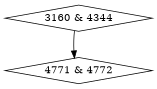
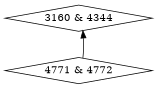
(74, 41) -> (84, 48)
